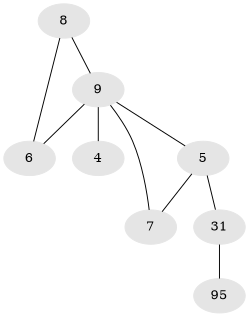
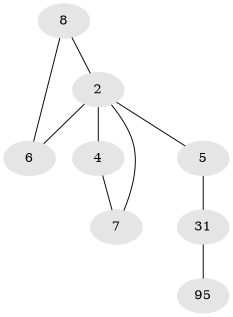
(98, 90) -> (98, 90)
(177, 193) -> (107, 193)
